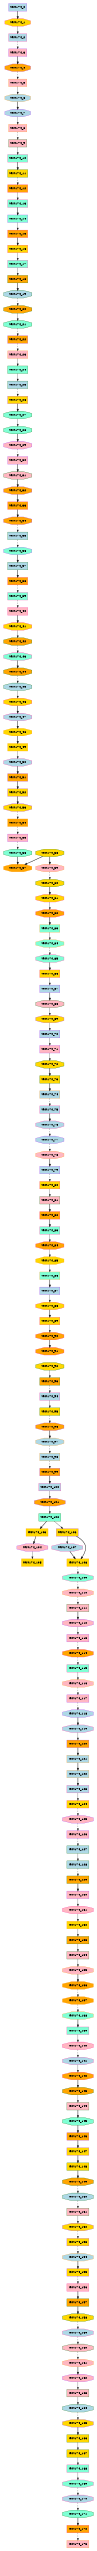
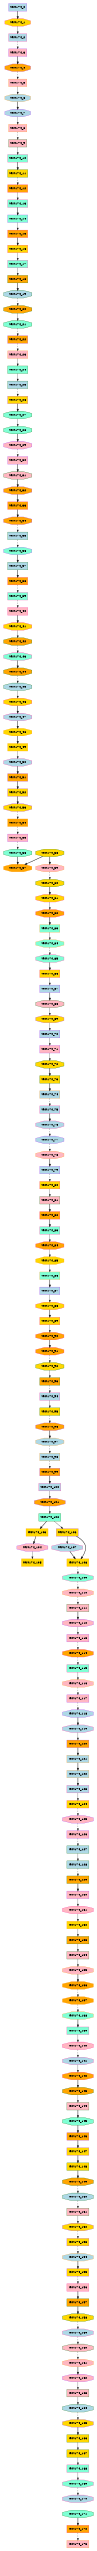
none -> (50, 1358)
(78, 2505) -> none
